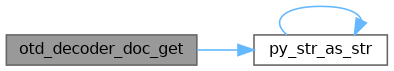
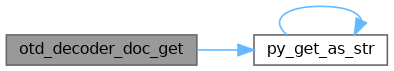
(321, 50) -> (321, 50)
